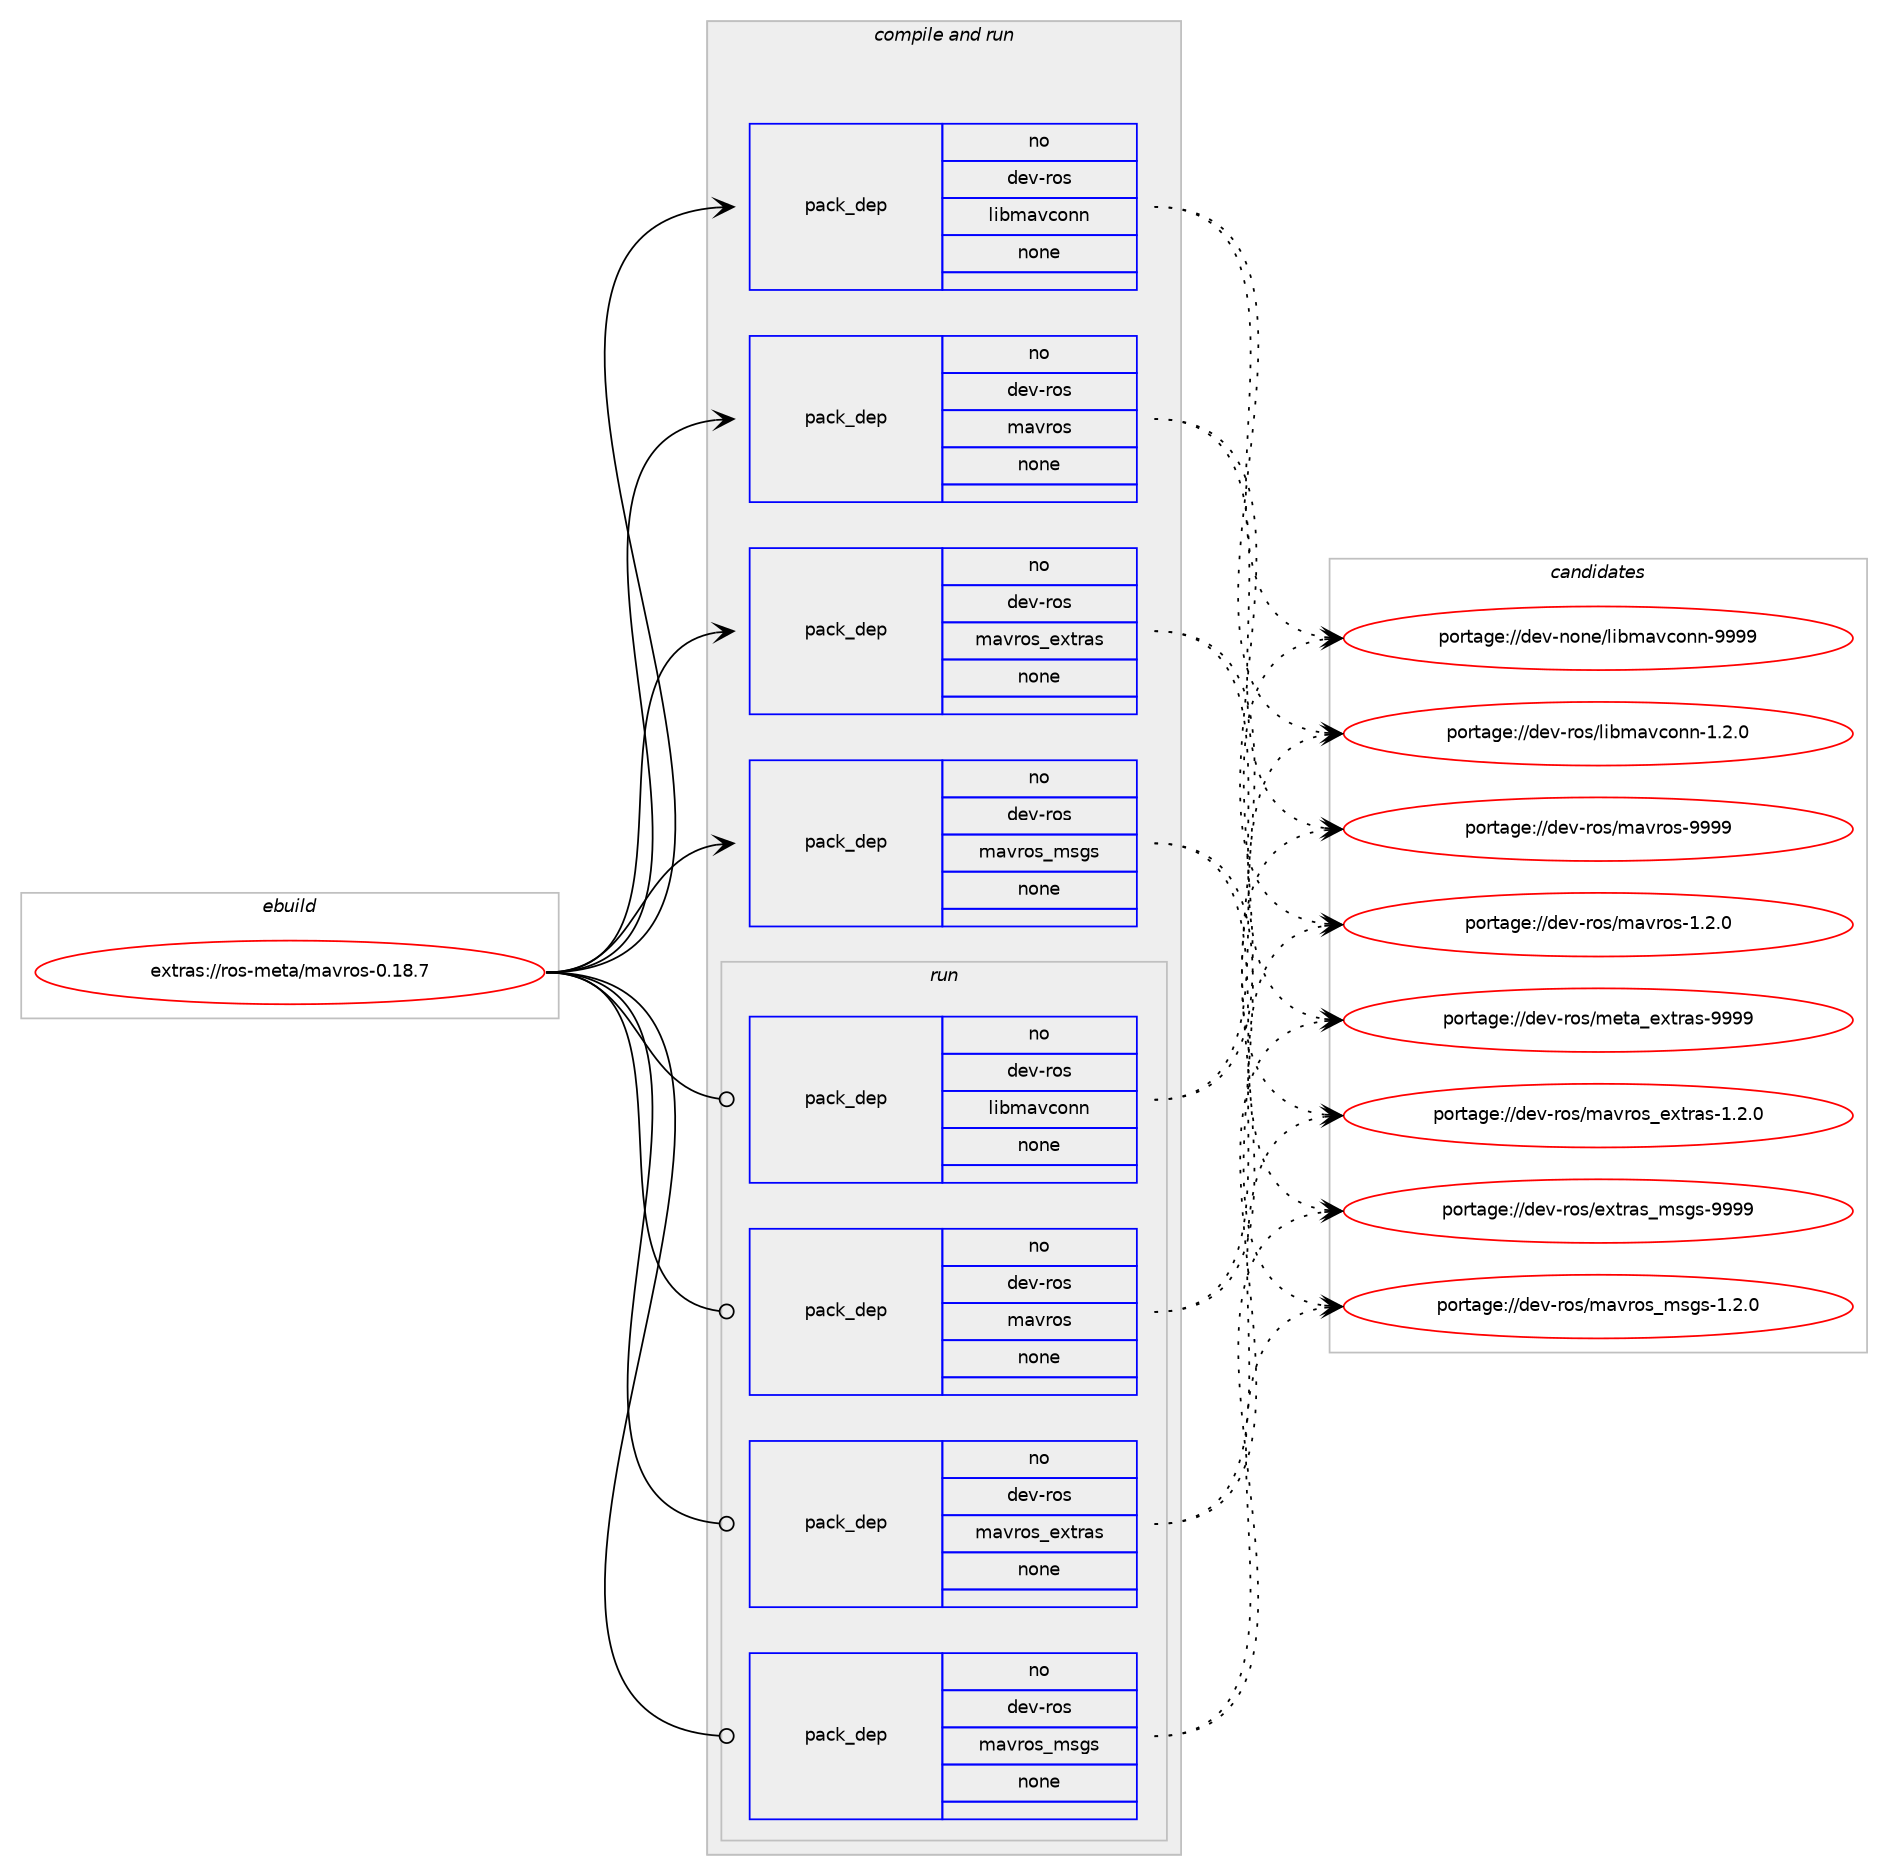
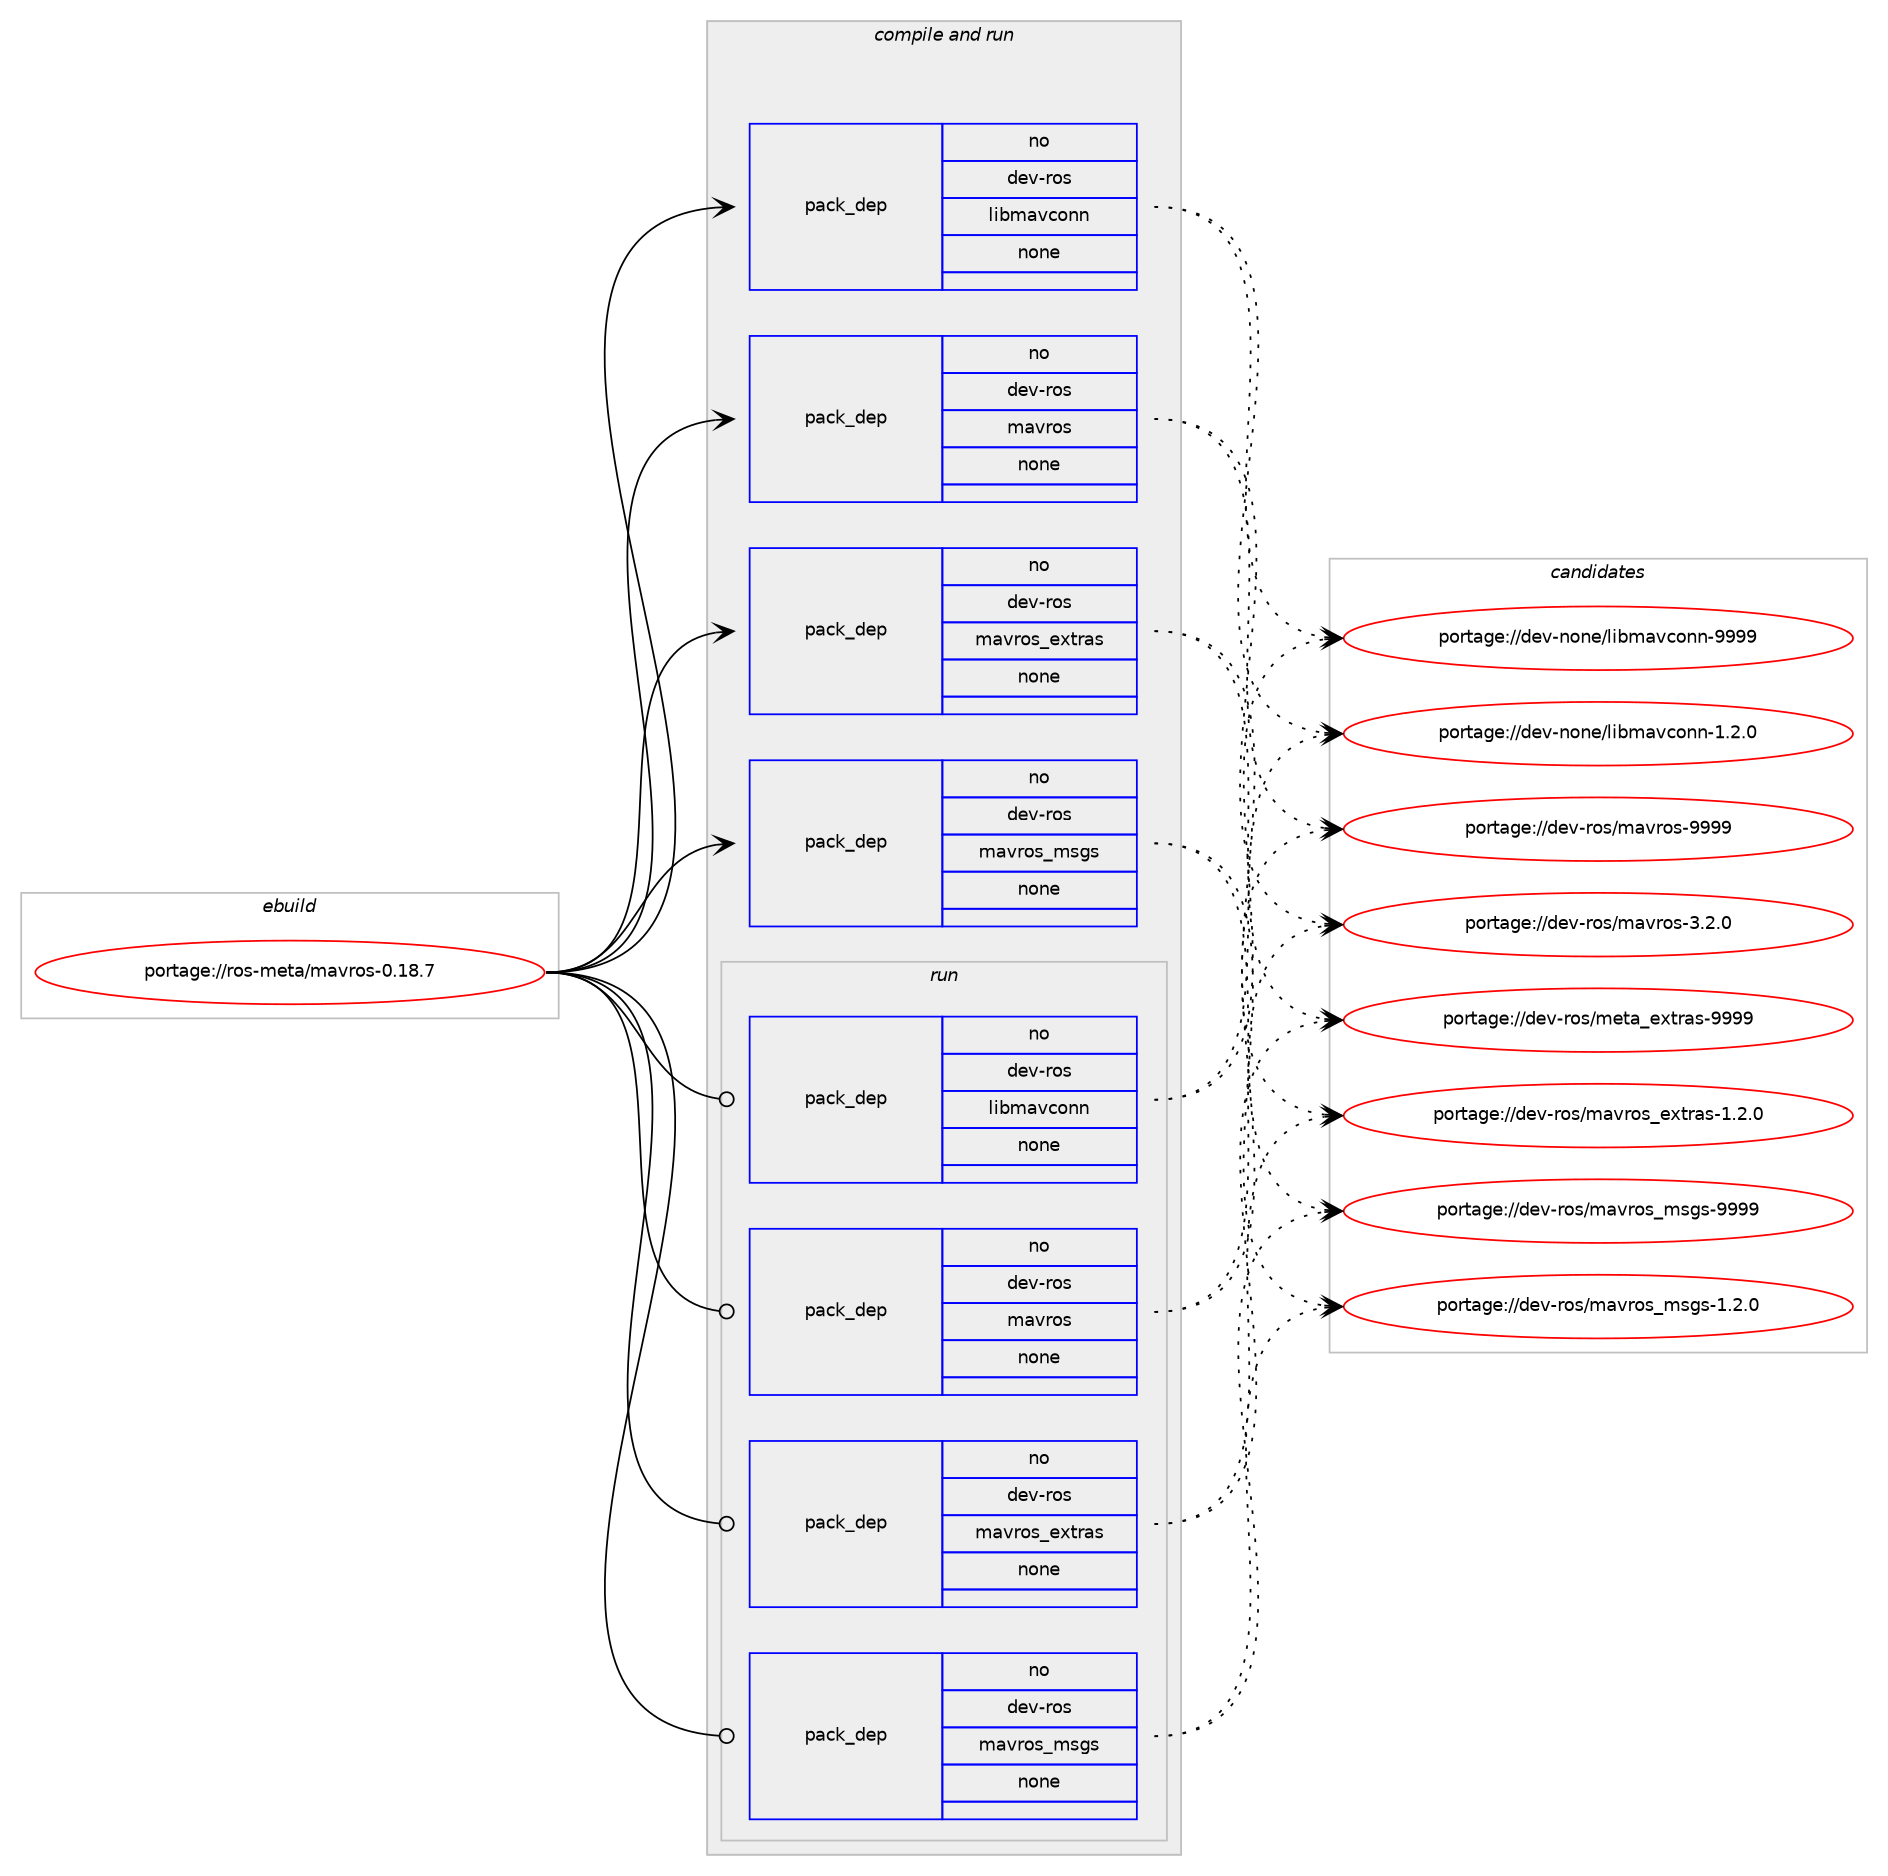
(1598, 734) -> (1598, 734)
(1598, 925) -> (1598, 925)
(290, 972) -> (290, 972)
(1598, 1211) -> (1598, 1211)
